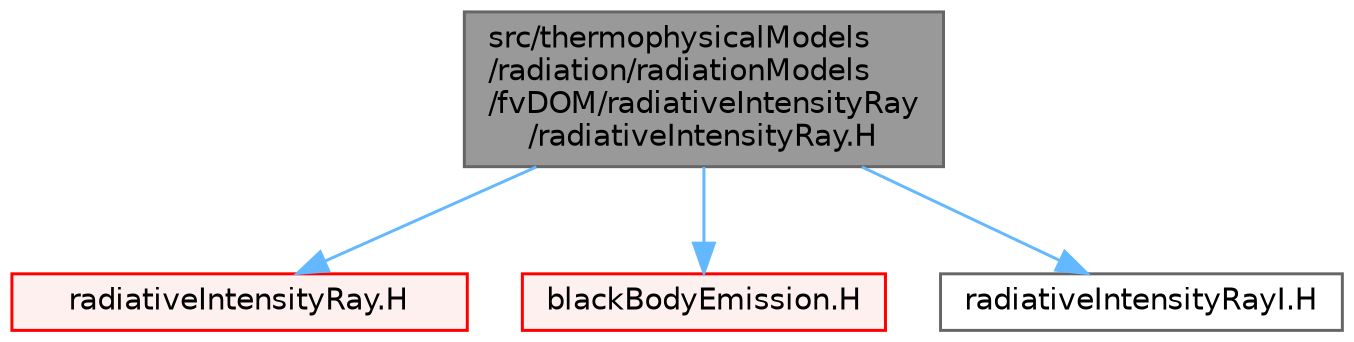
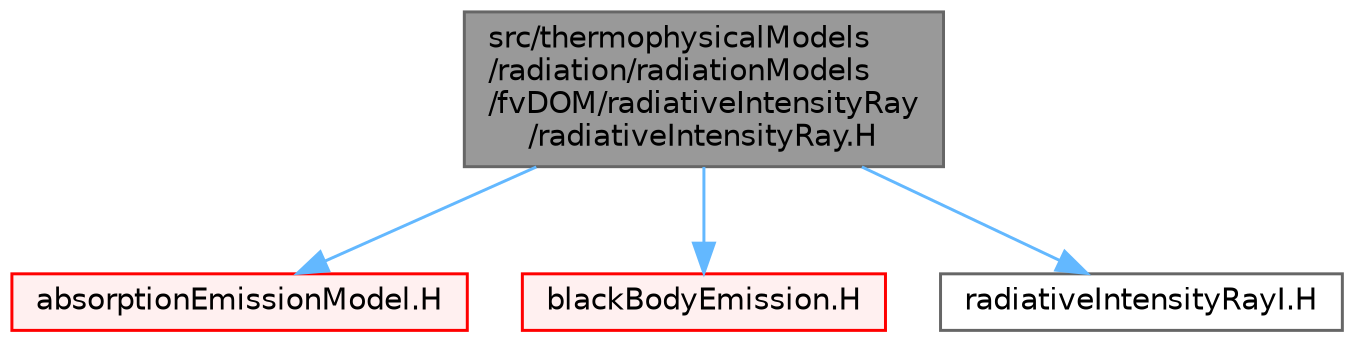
(240, 302) -> (240, 302)
